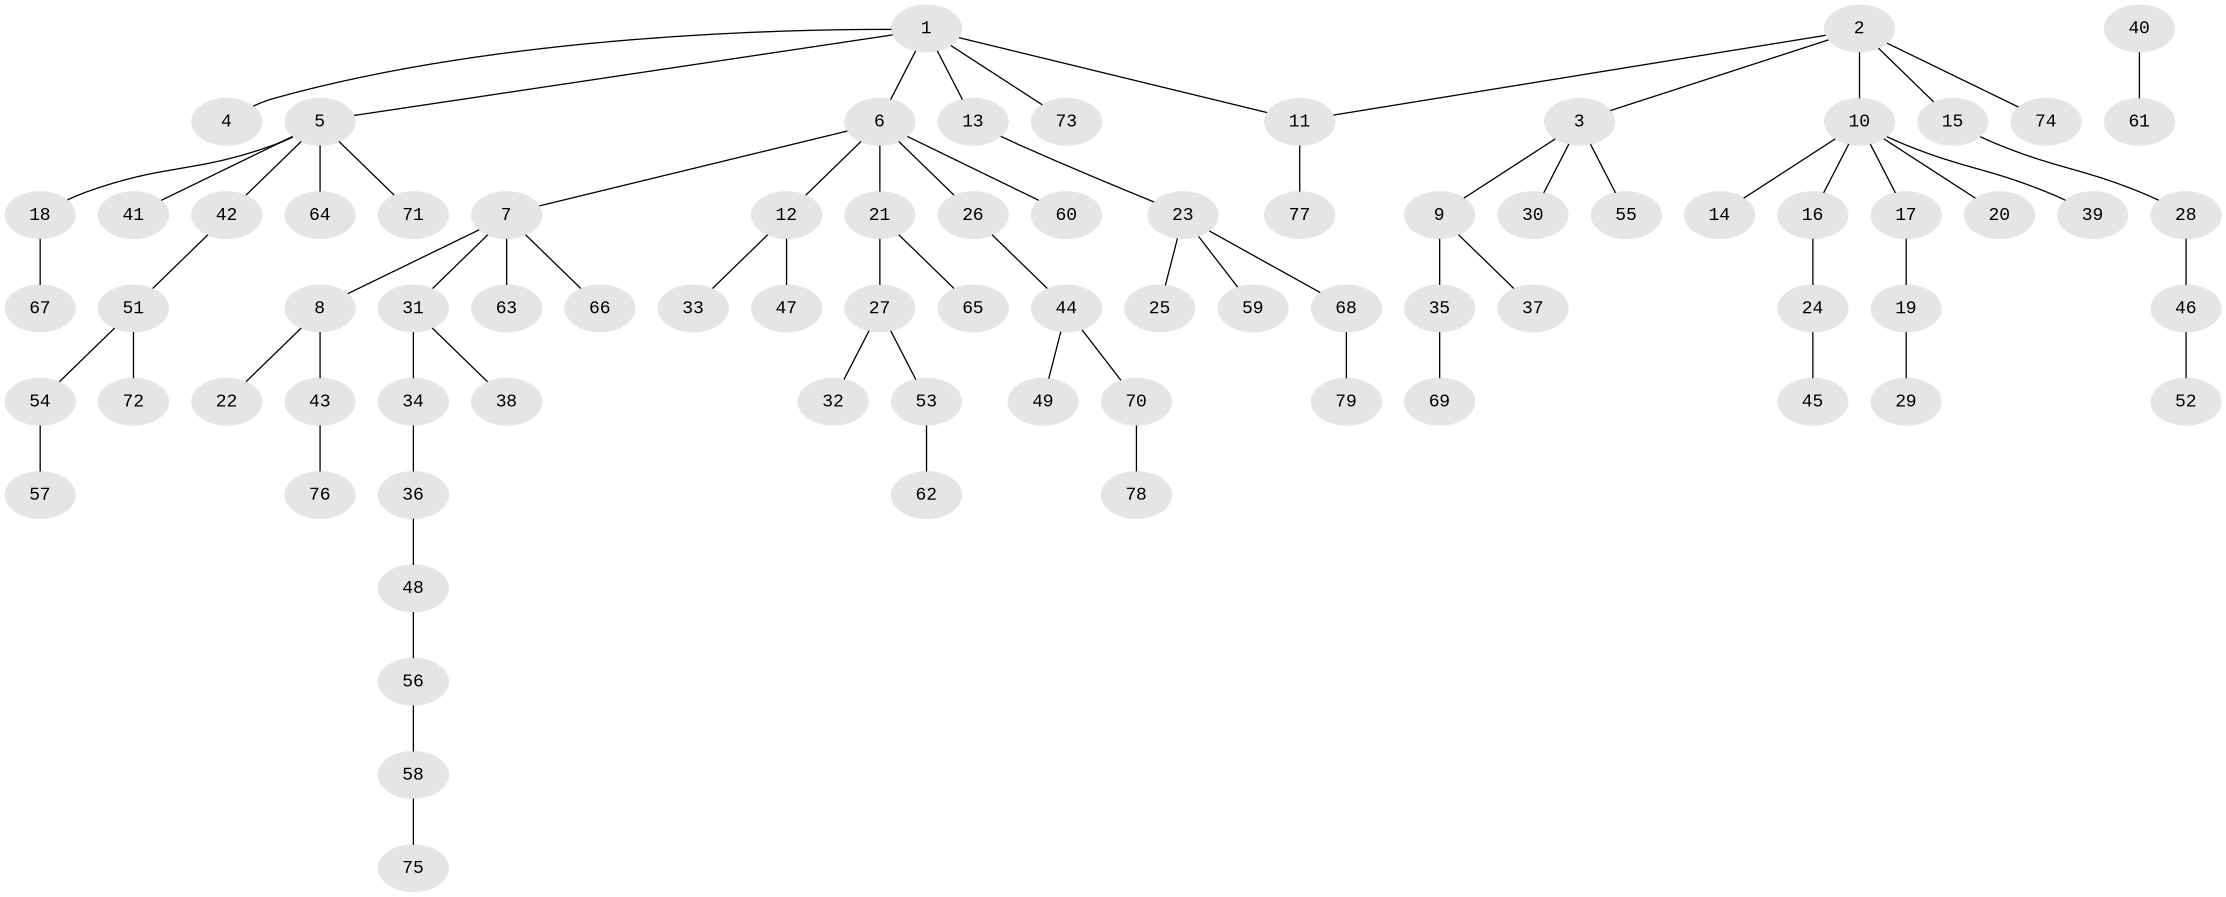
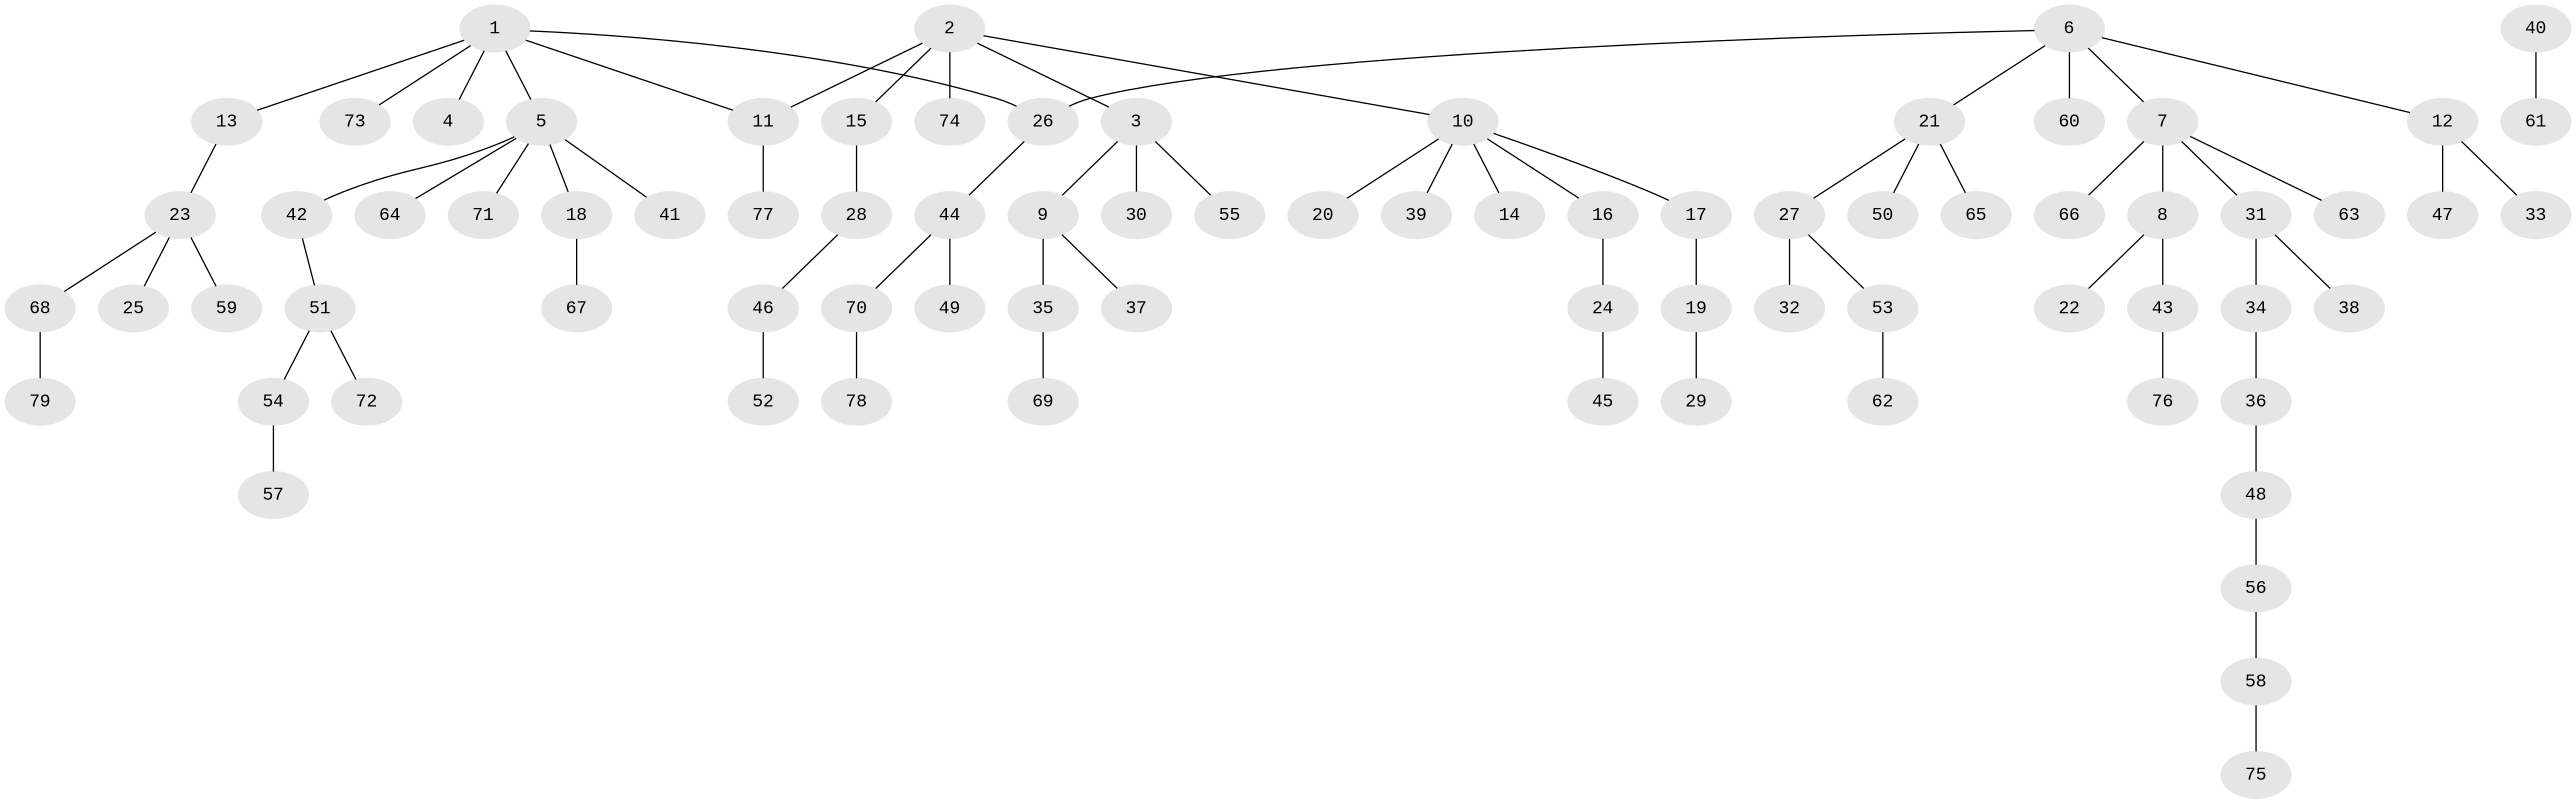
(903, 75) -> (776, 53)
none -> (1883, 215)
